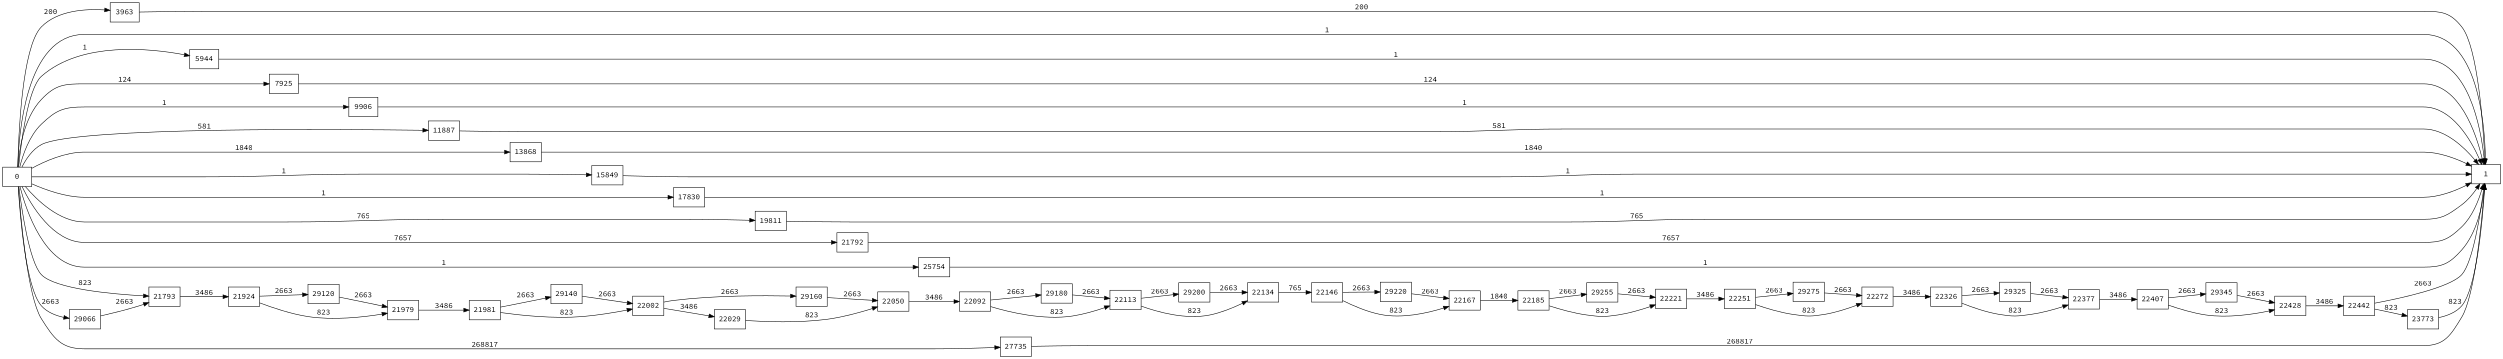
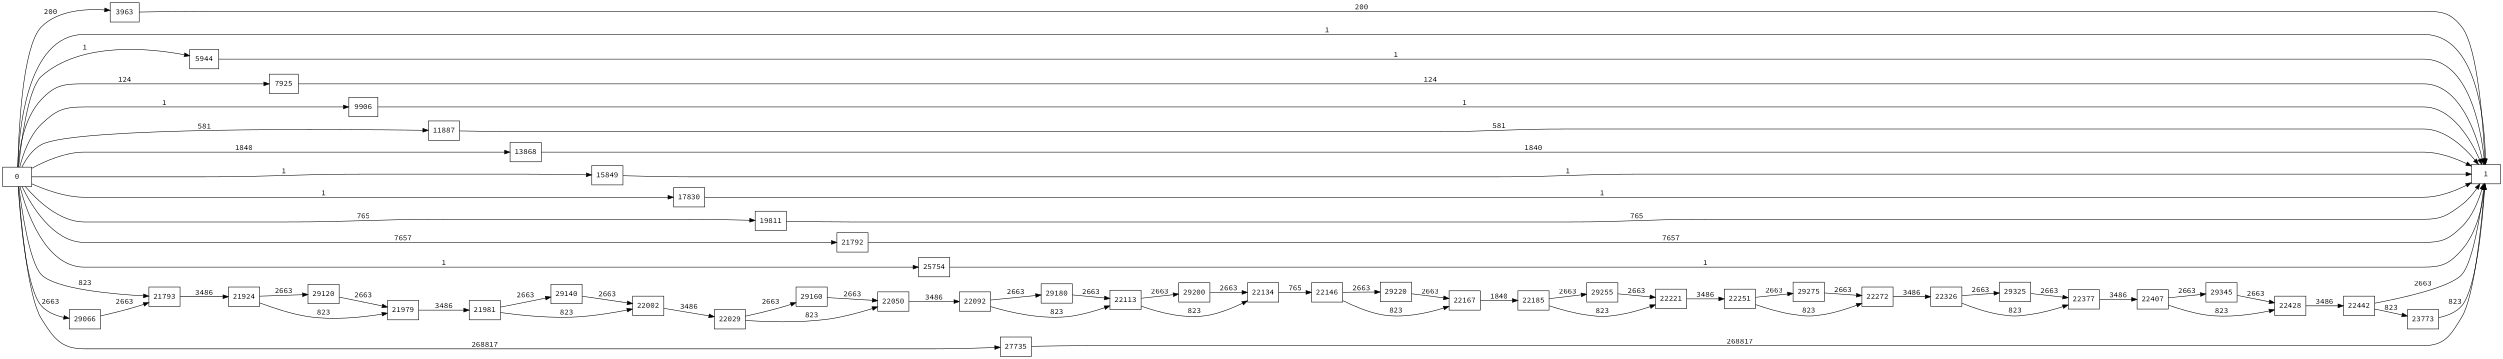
(727, 296) -> (768, 311)
